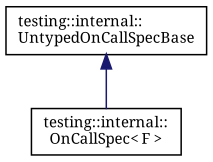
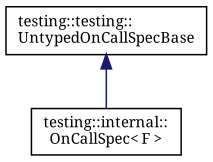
(106, 31) -> (106, 31)
